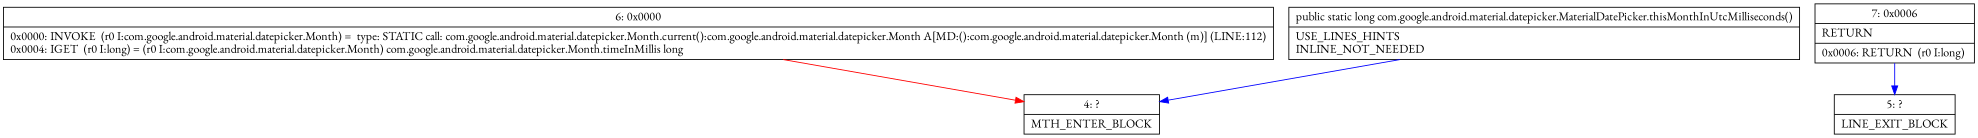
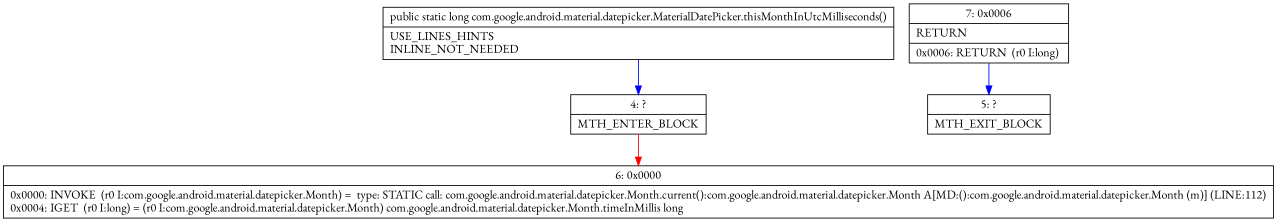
(899, 80) -> (638, 146)
(1895, 124) -> (989, 124)
